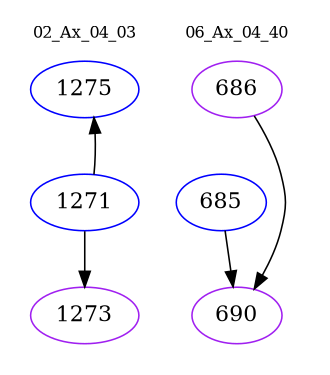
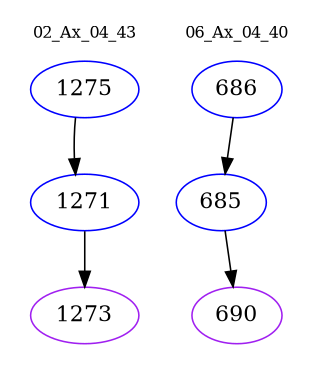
(85, 34) -> (85, 34)
(237, 89) -> (237, 89)
(95, 154) -> (74, 138)
(285, 195) -> (230, 138)
